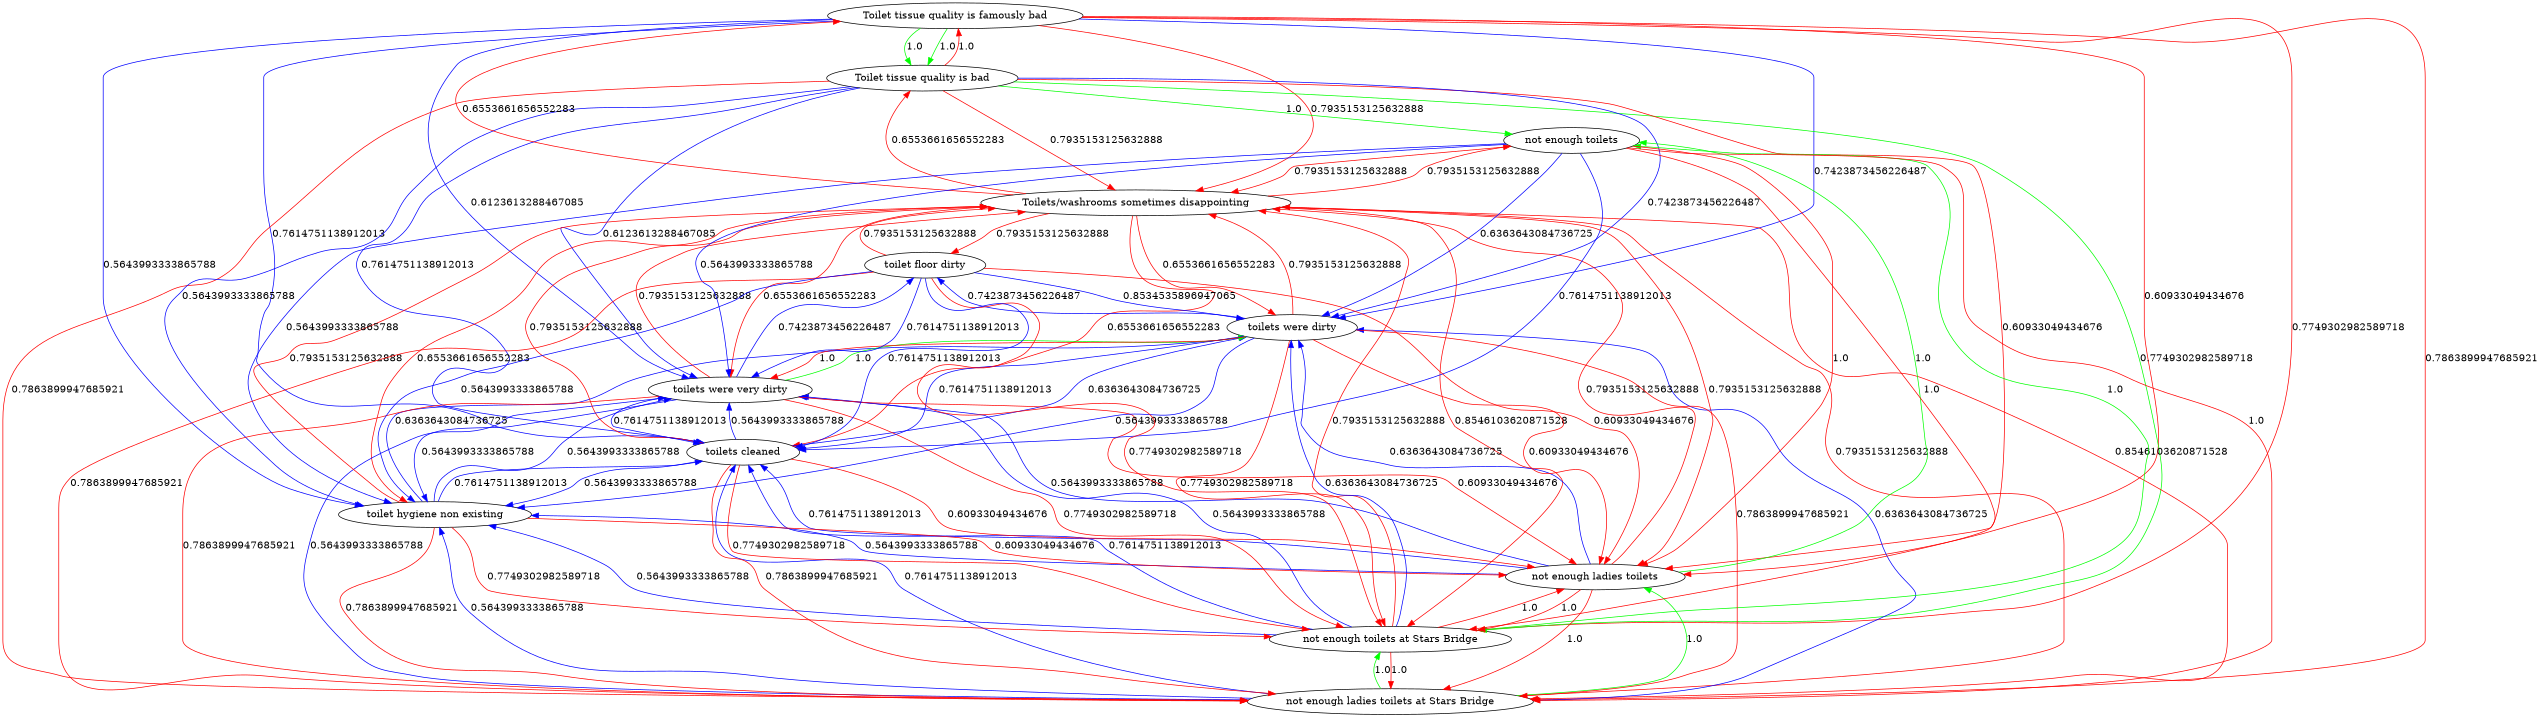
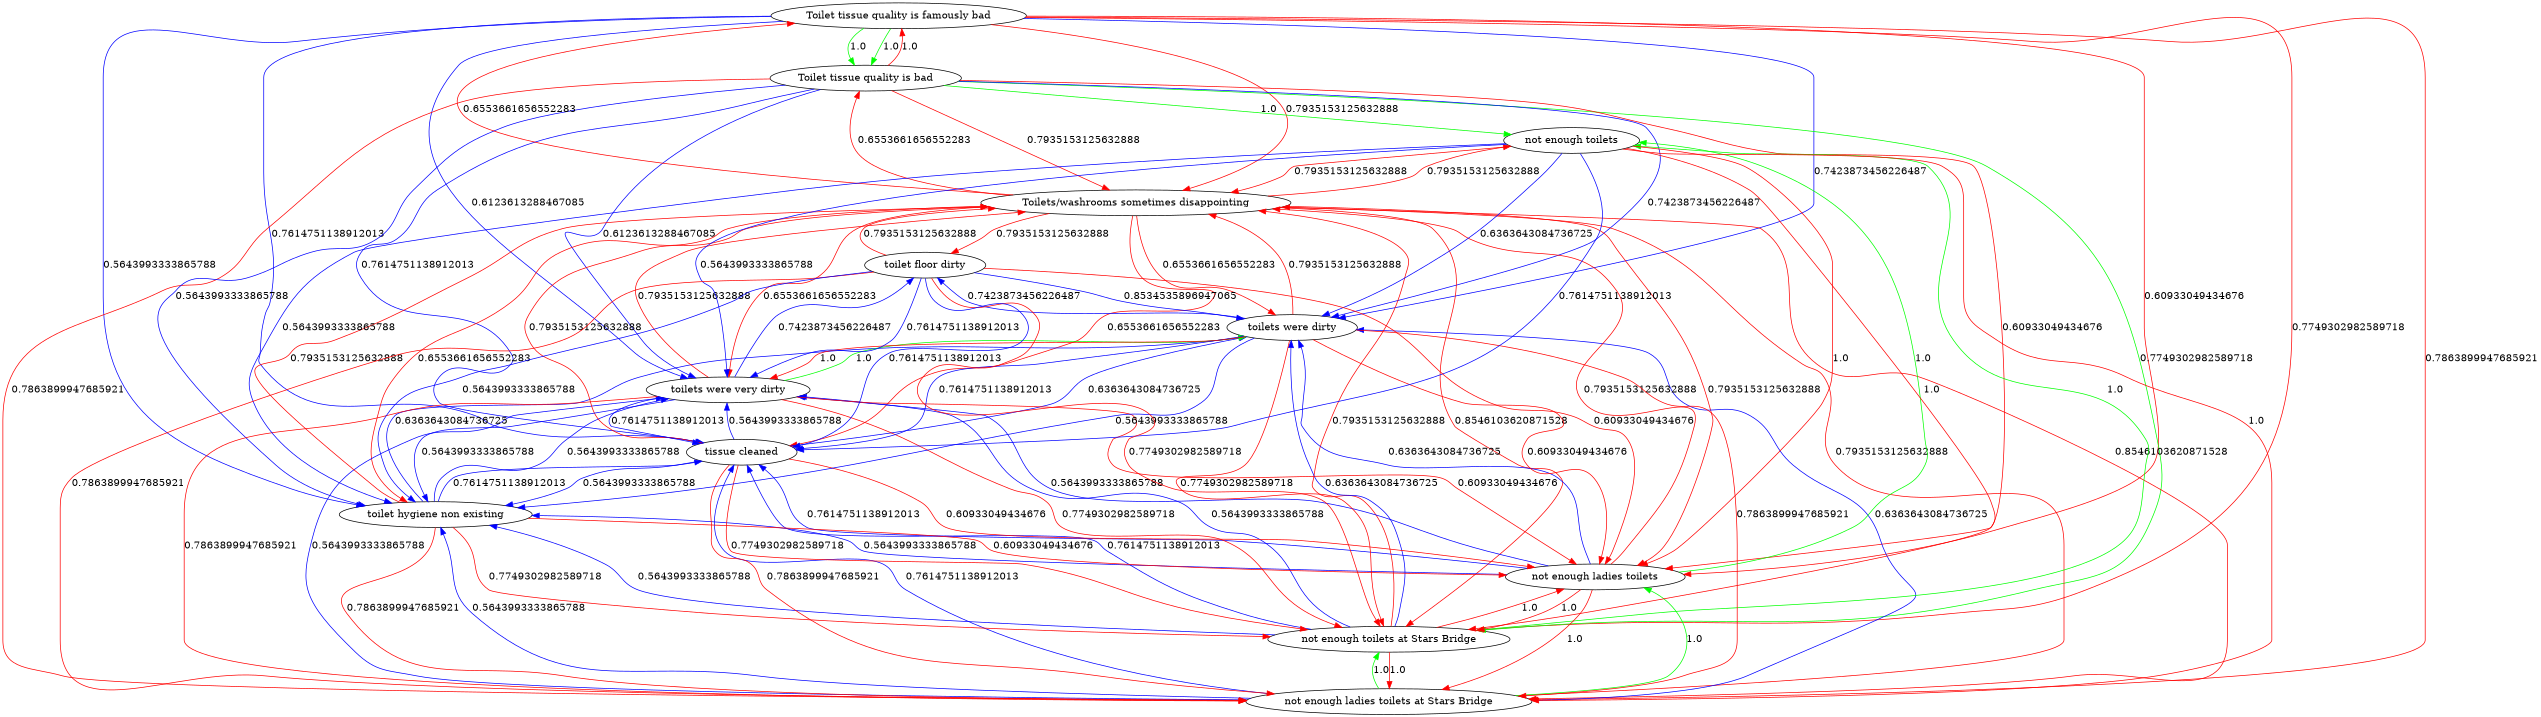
(743, 452) -> (742, 452)
